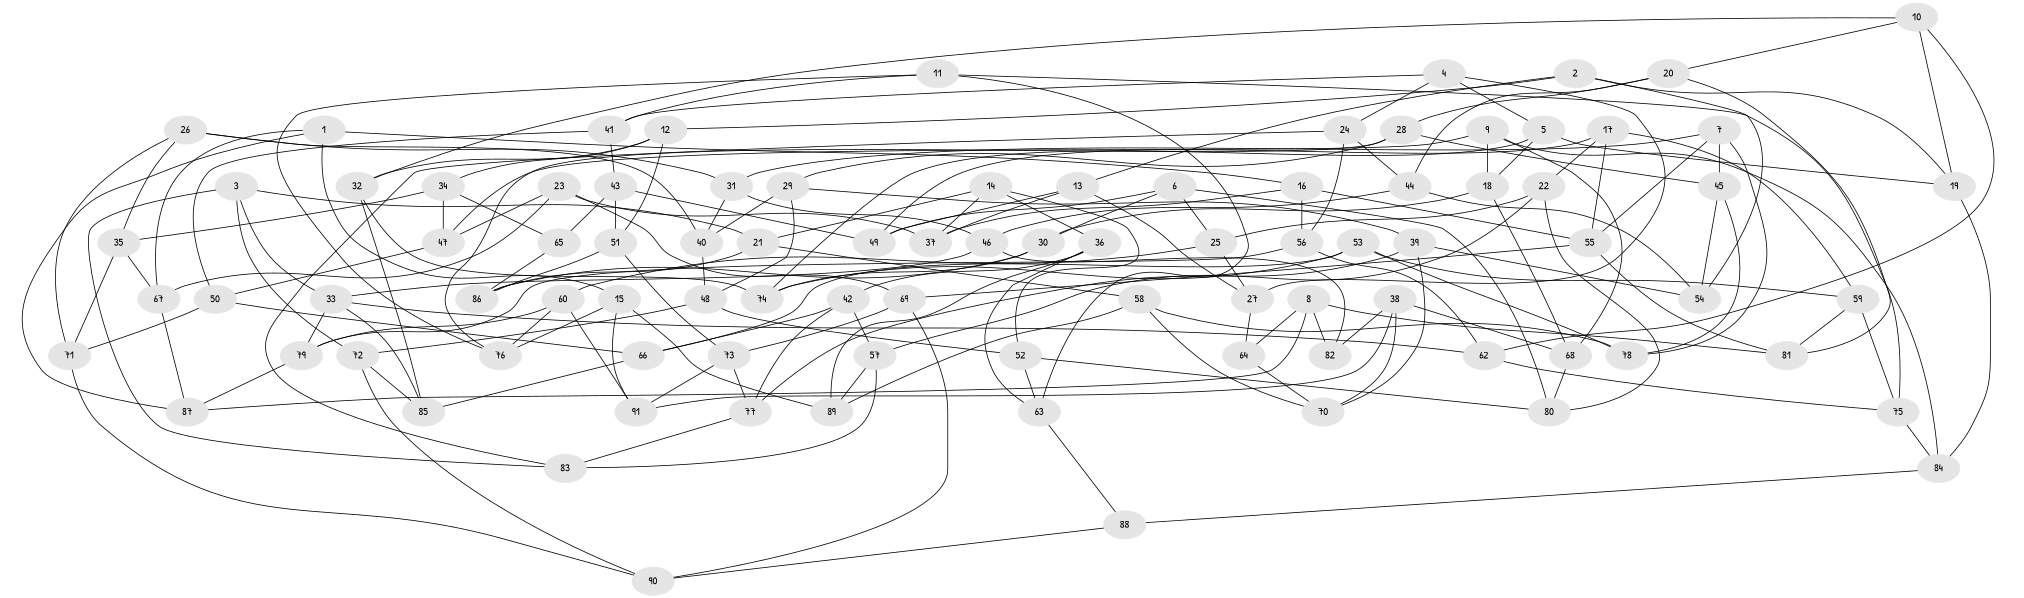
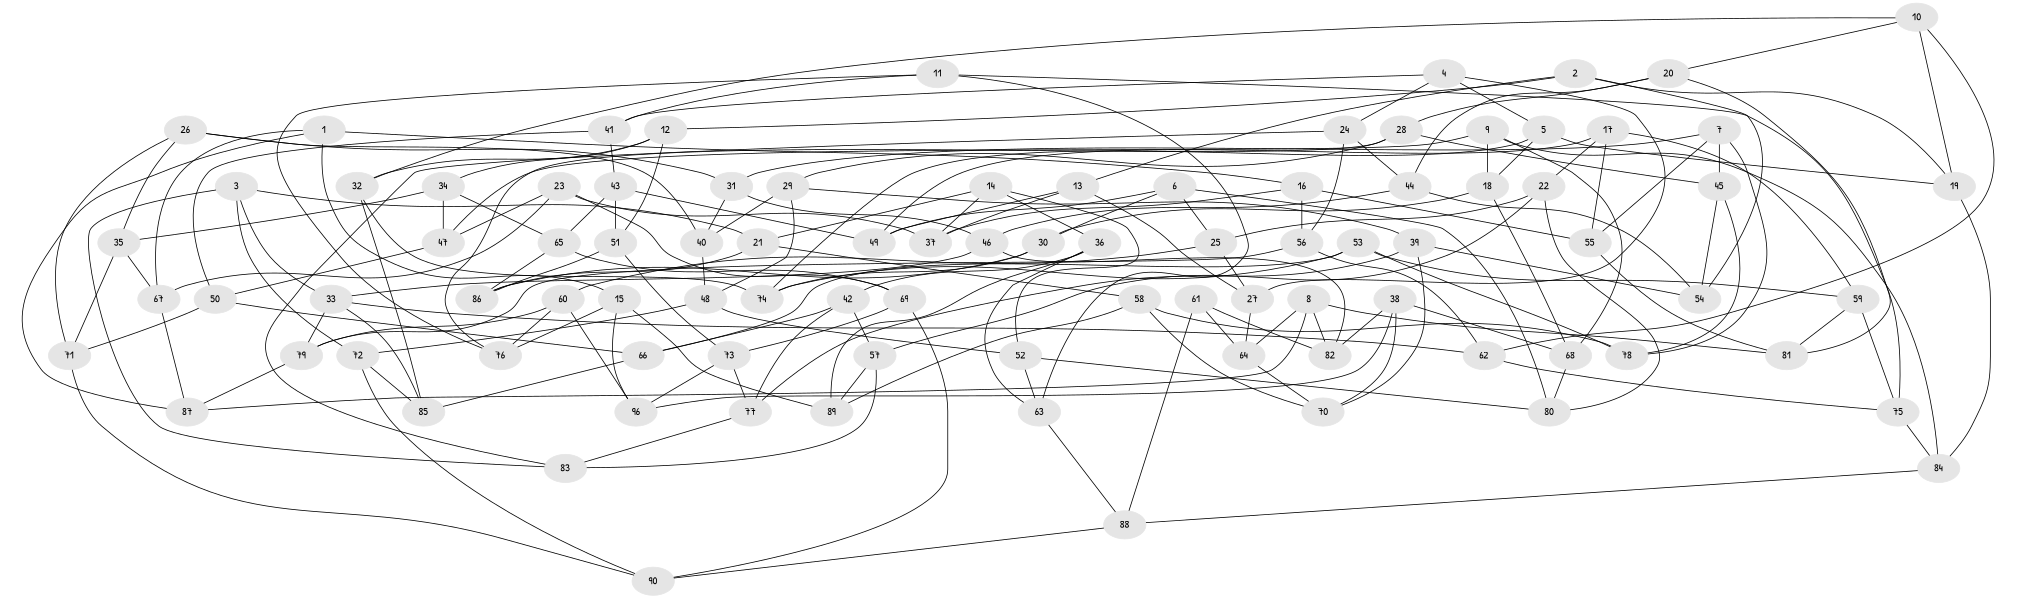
(1247, 273) -> (732, 271)
none -> (1196, 299)
(636, 412) -> (636, 412)
